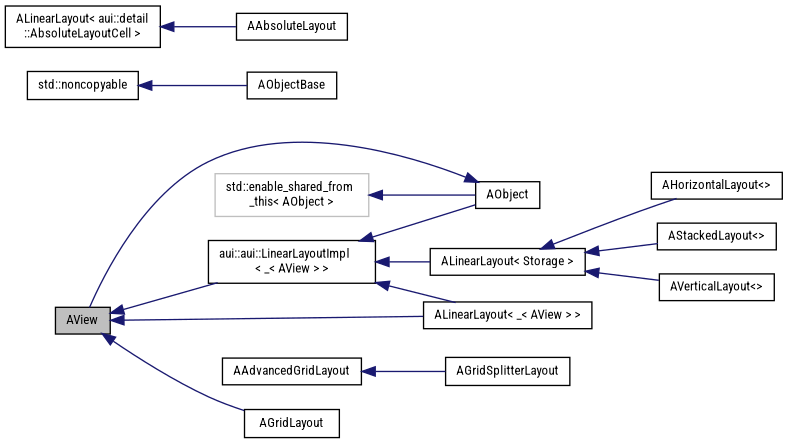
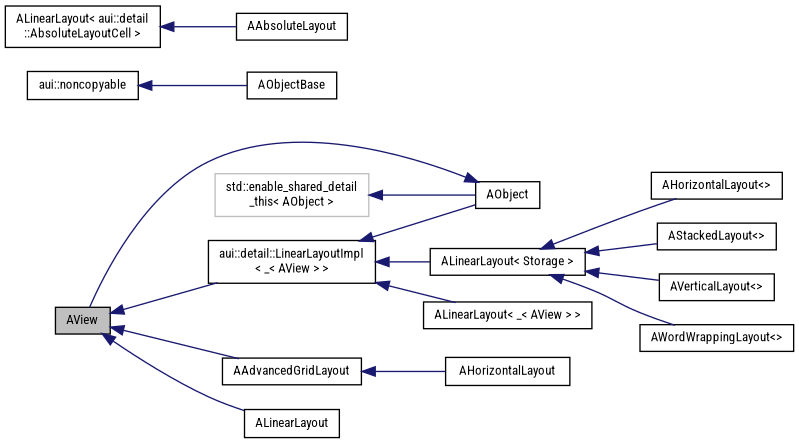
(83, 86) -> (83, 86)
(292, 195) -> (292, 195)
(292, 262) -> (292, 262)
(274, 318) -> (181, 345)
none -> (717, 338)
(508, 371) -> (508, 371)
(292, 424) -> (292, 424)
